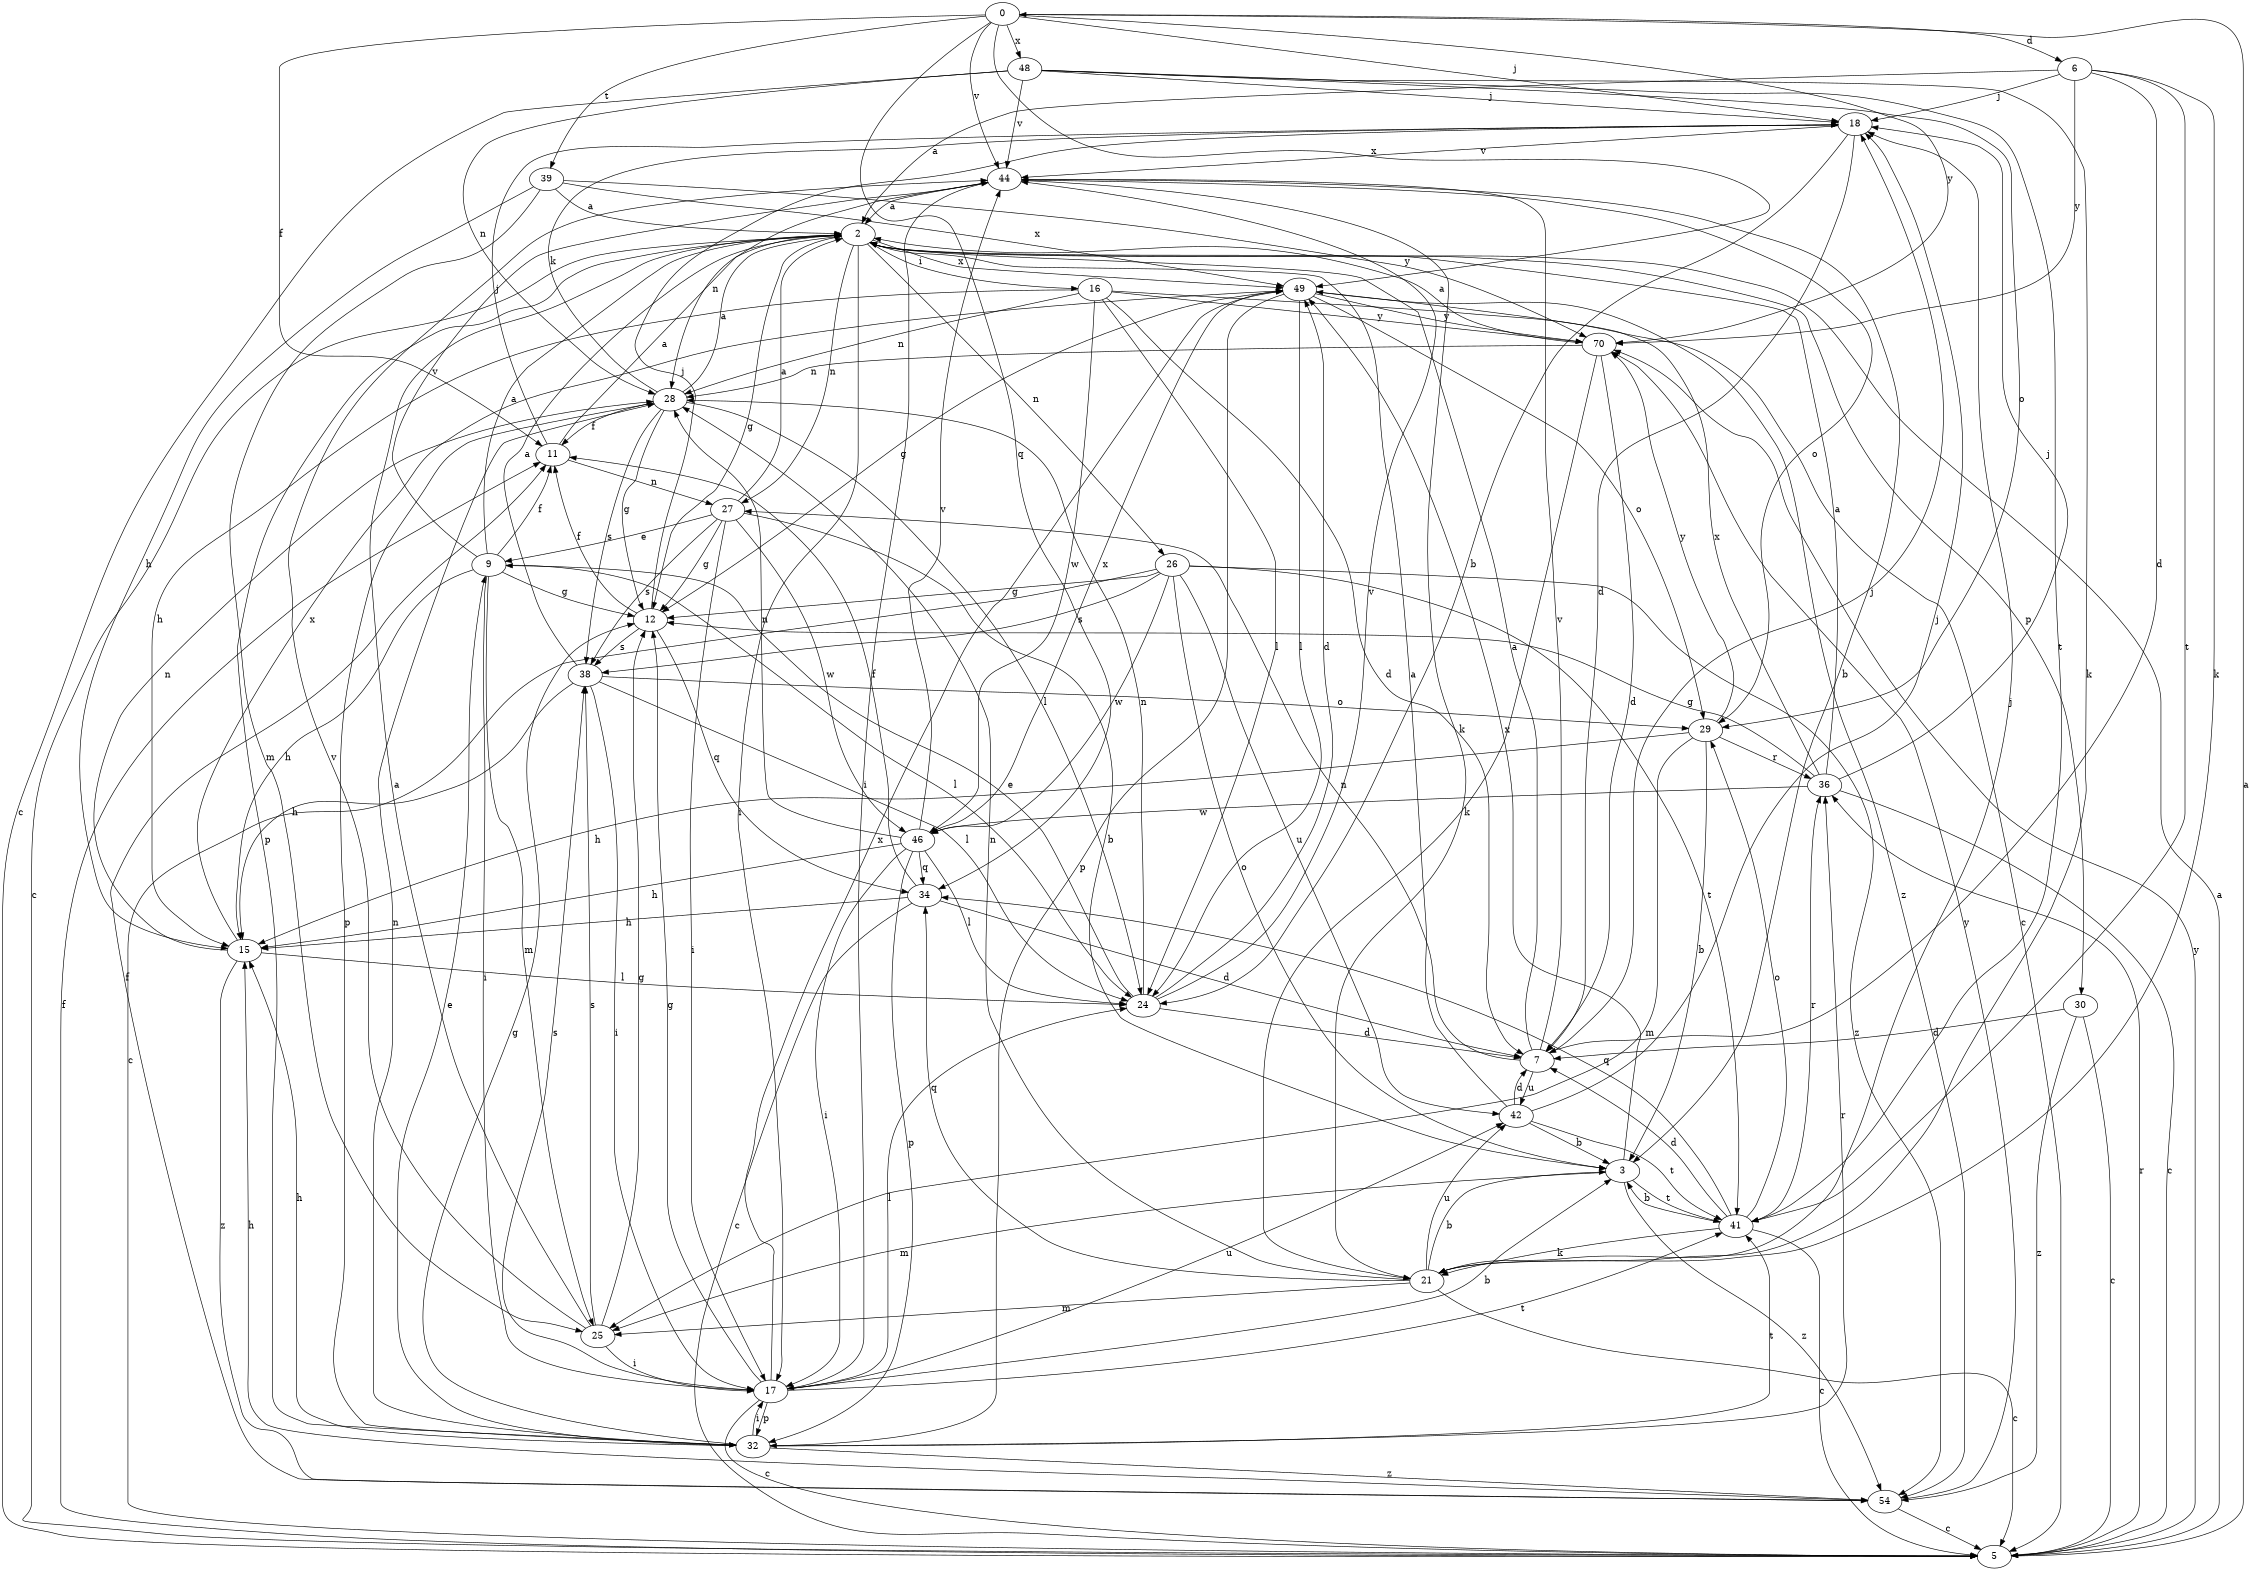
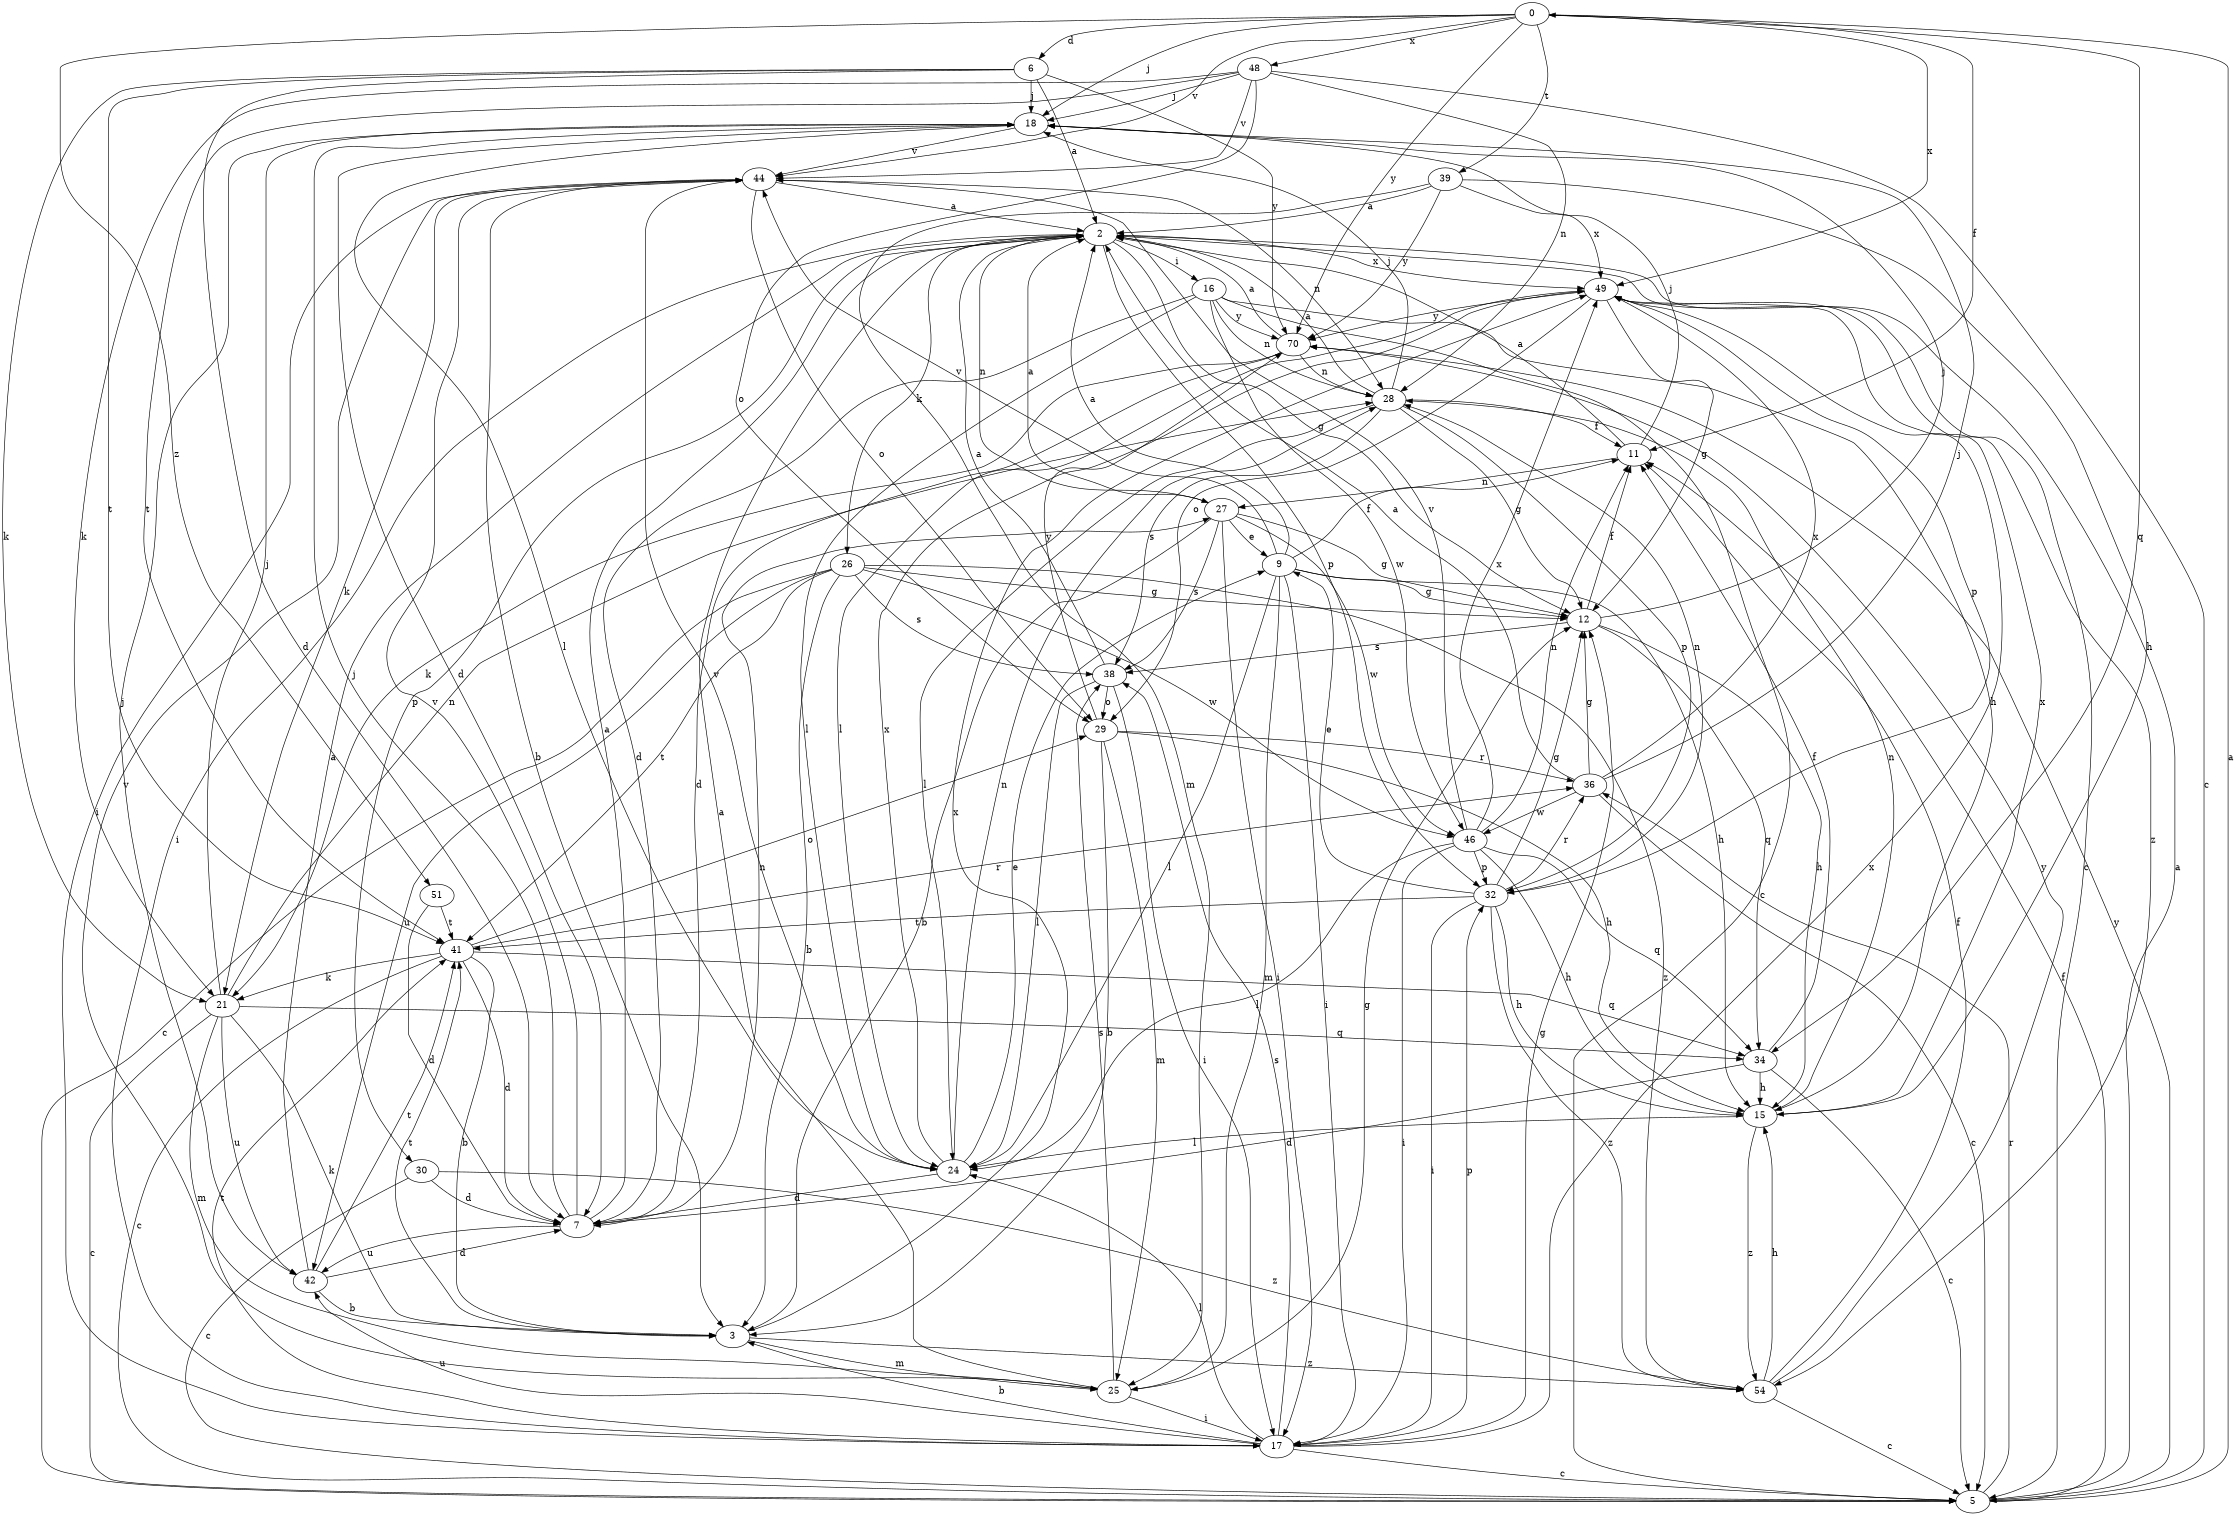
(553, 262) -> (1389, 262)
(1036, 400) -> (919, 400)
(1474, 565) -> (565, 648)
(1327, 648) -> (887, 730)
(762, 675) -> (1550, 654)
(1909, 697) -> (229, 308)
(370, 804) -> (1820, 814)
(1244, 868) -> (809, 951)
none -> (437, 896)
(1450, 1226) -> (332, 1171)
